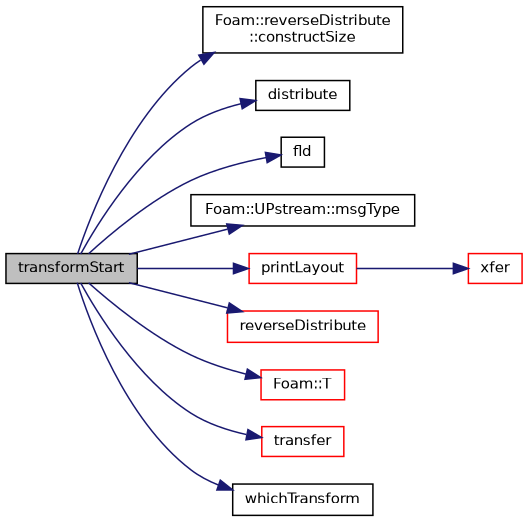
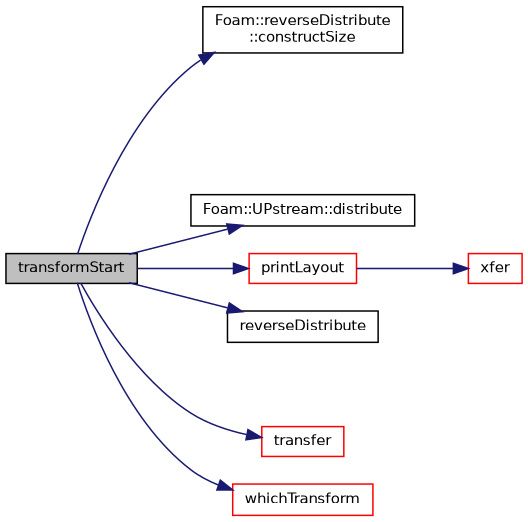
(303, 95) -> none
(303, 152) -> none
(303, 210) -> (303, 210)
(303, 327) -> (303, 327)
(303, 385) -> none
(303, 500) -> (303, 500)
